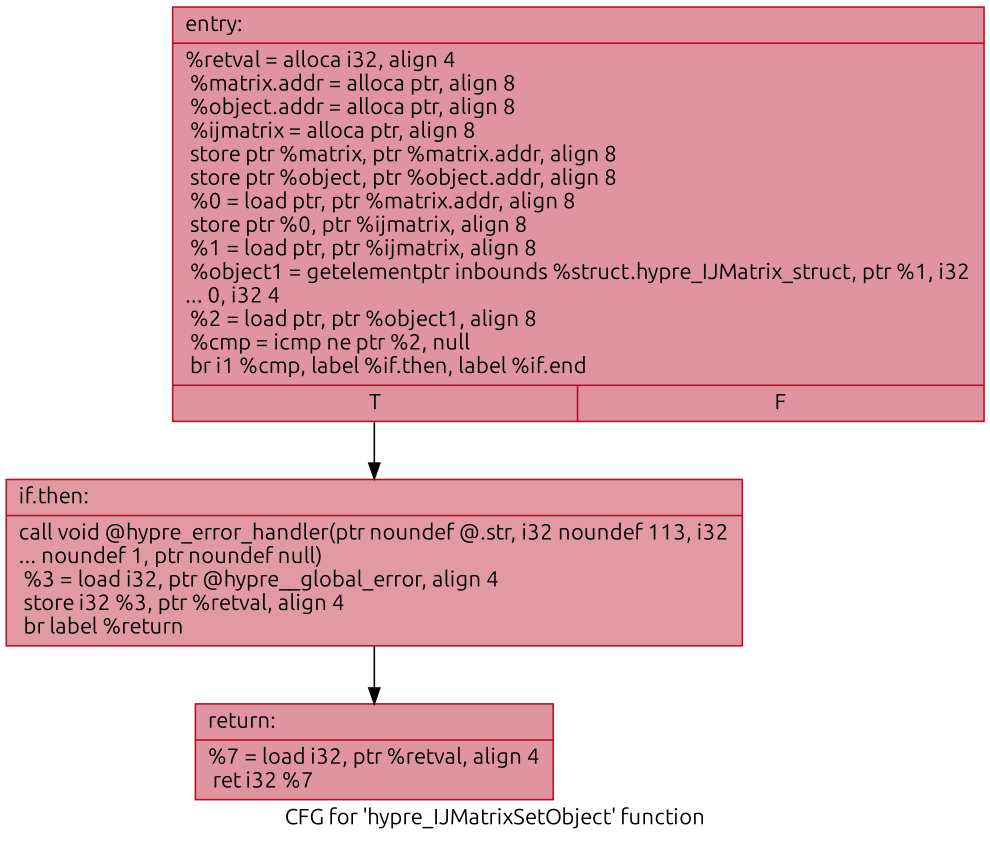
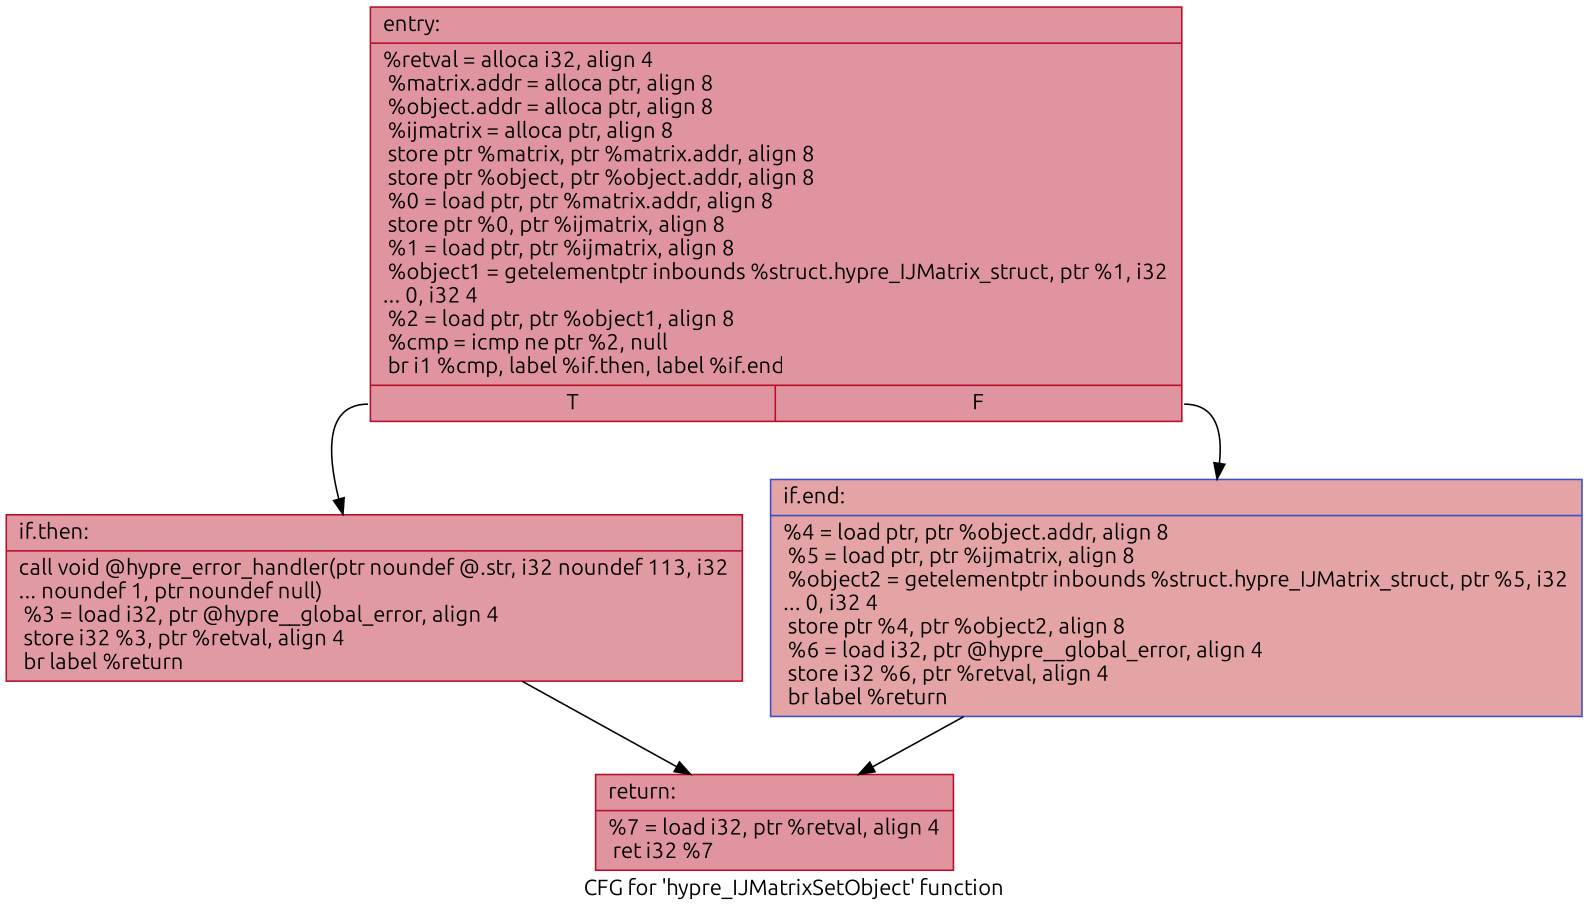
none -> (1176, 598)
